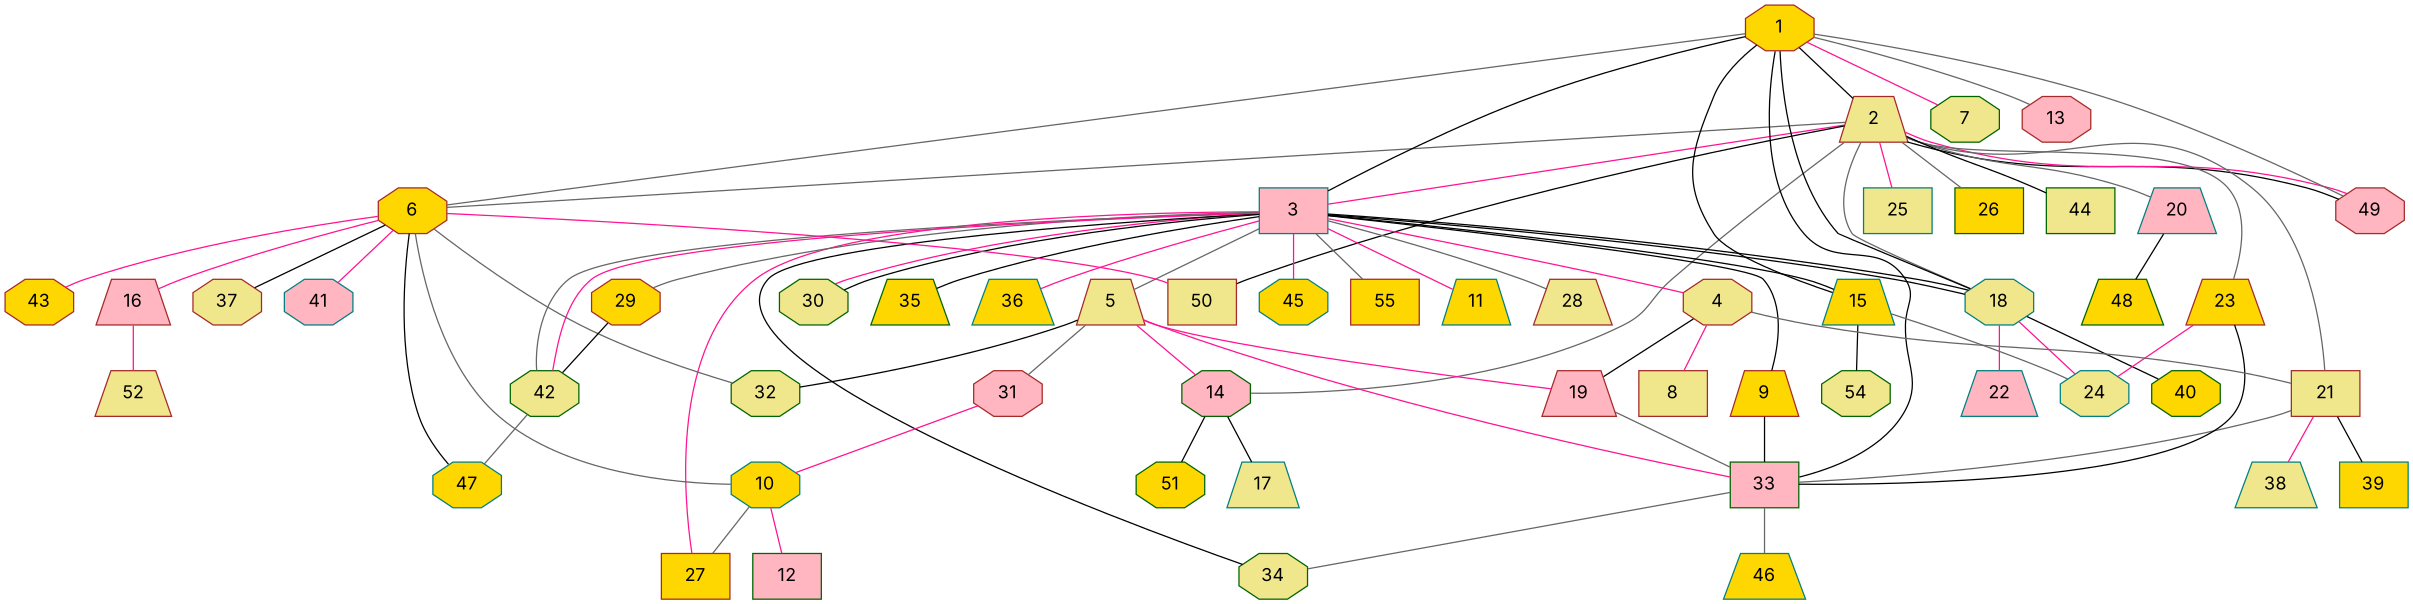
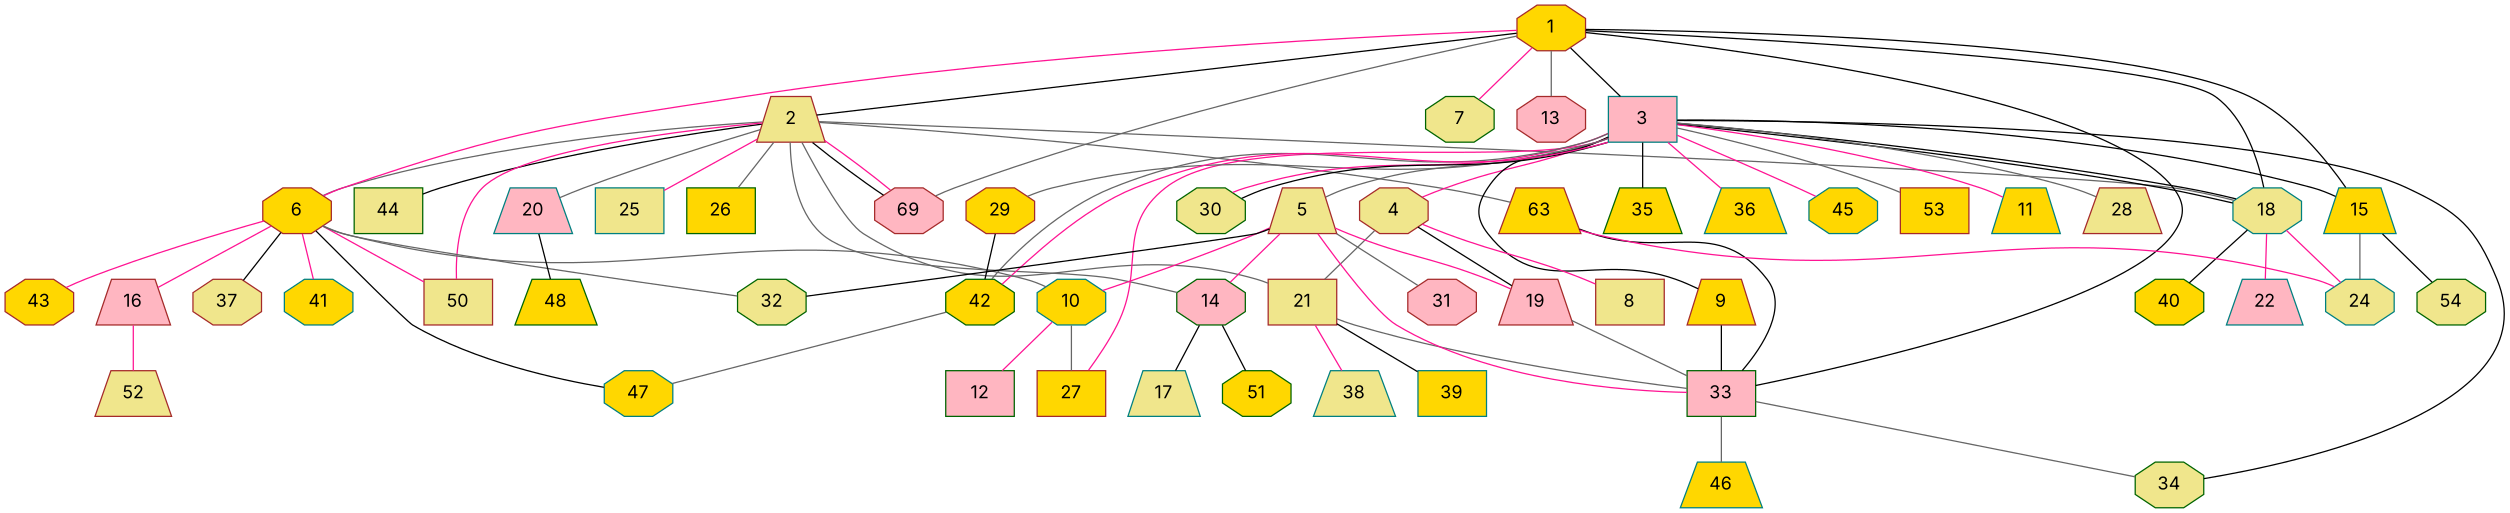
(1096, 119) -> (914, 74)
(1586, 165) -> none
(1538, 193) -> (490, 183)
(2370, 211) -> (909, 211)
(319, 302) -> (319, 302)
(1385, 302) -> (1935, 211)
(2225, 302) -> (1540, 211)
(545, 394) -> (980, 302)
(887, 439) -> (1191, 259)
